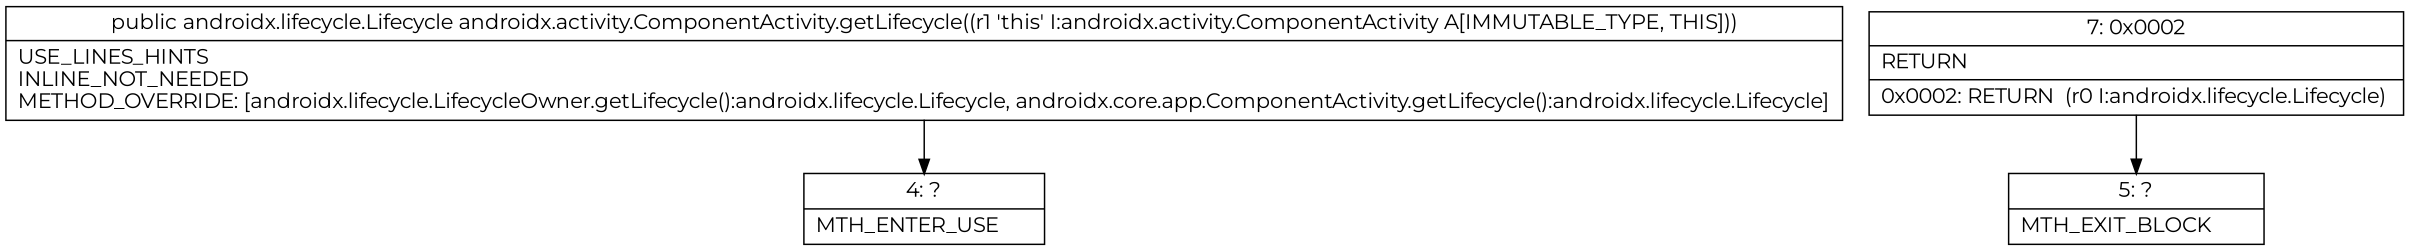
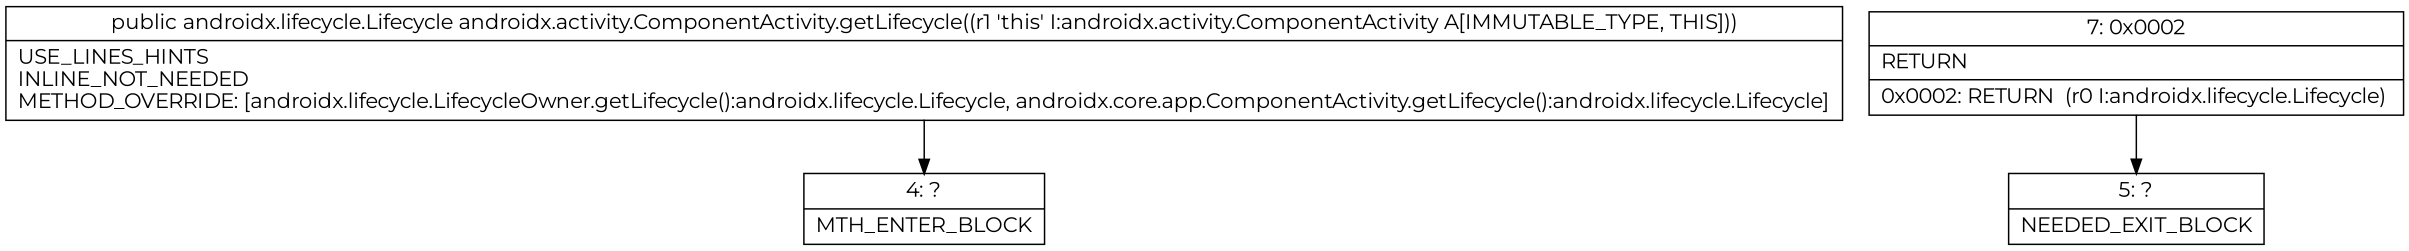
(907, 226) -> (924, 226)
(2116, 226) -> (2136, 226)
